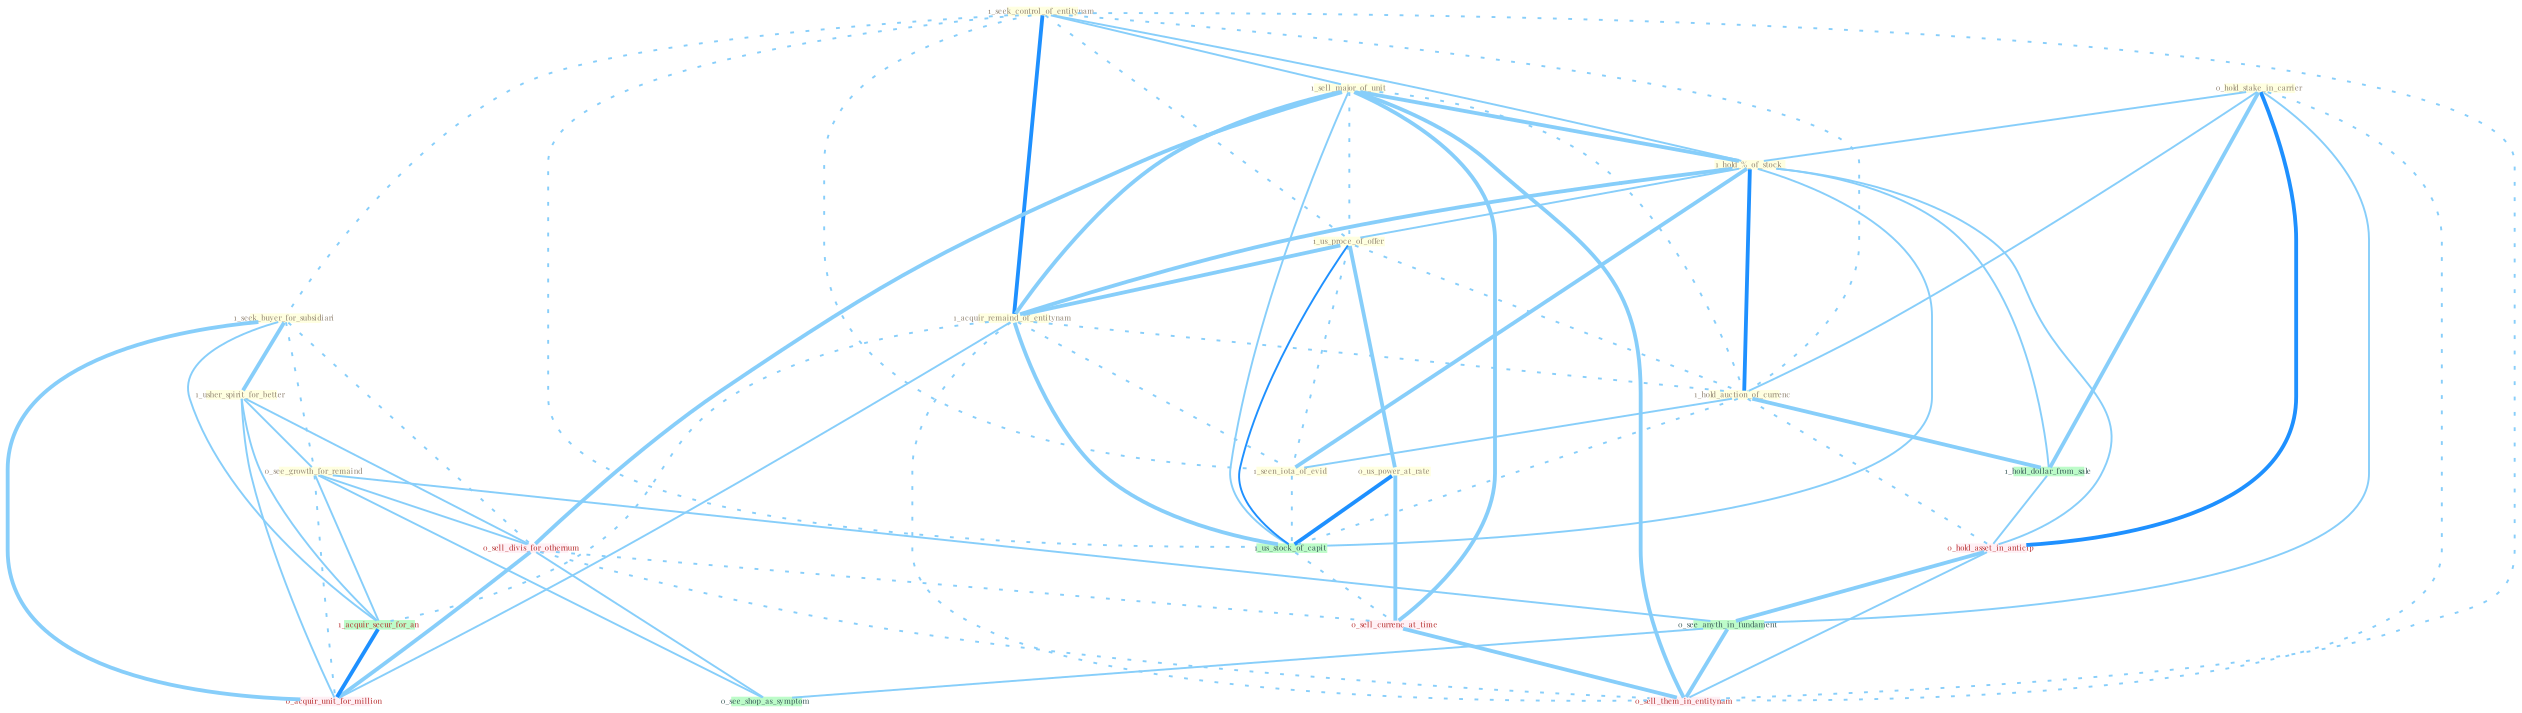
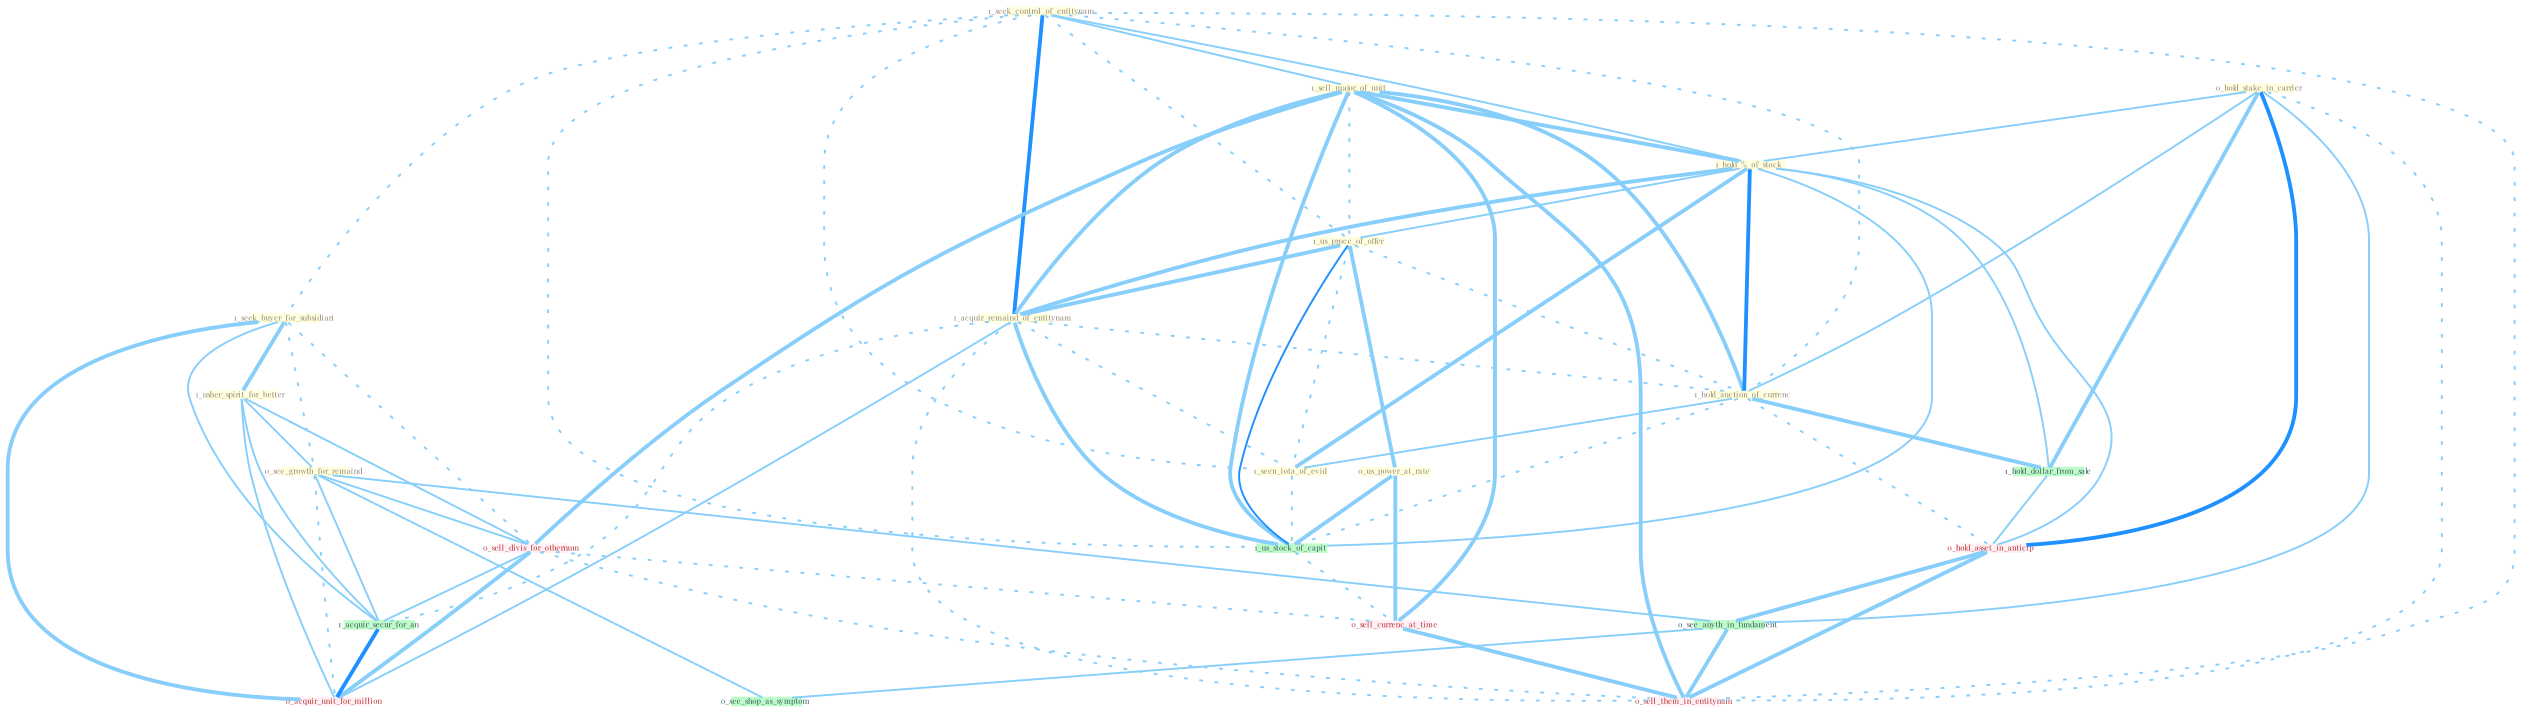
(1603, 169) -> (1603, 169)
(1263, 325) -> (1263, 325)
(1343, 510) -> (1343, 510)
(380, 625) -> (380, 625)
(650, 625) -> (456, 587)
(1823, 632) -> (1823, 632)
